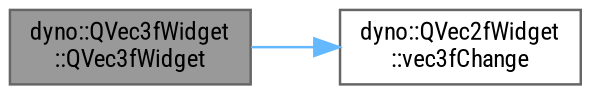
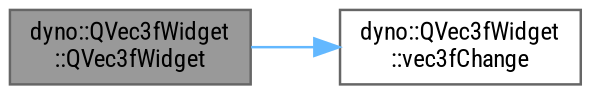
(460, 47) -> (460, 47)
